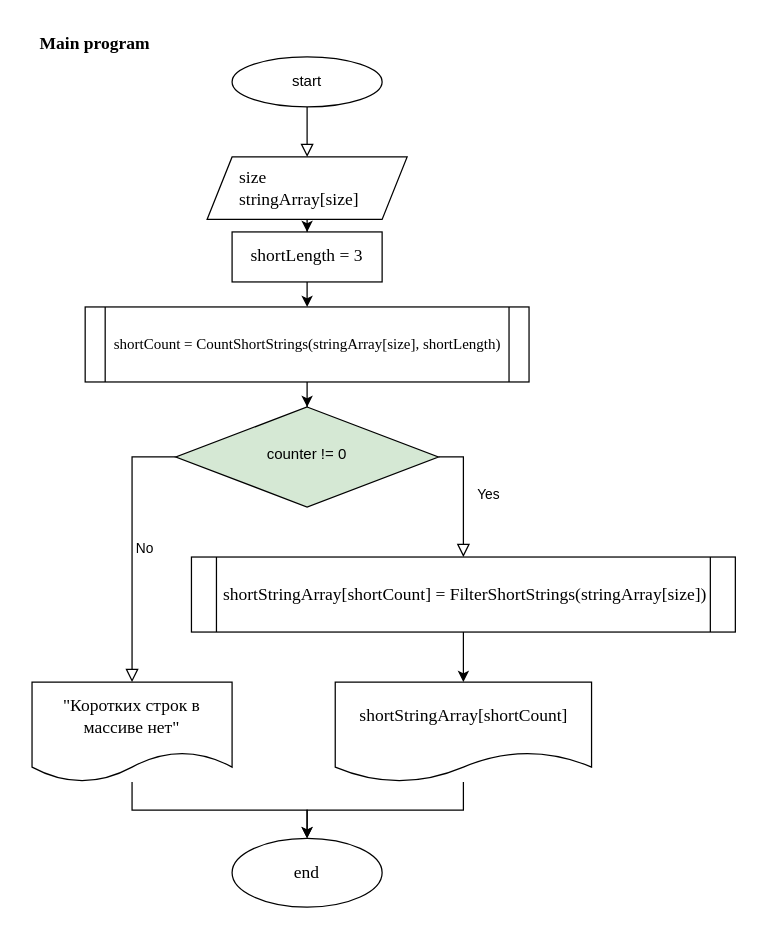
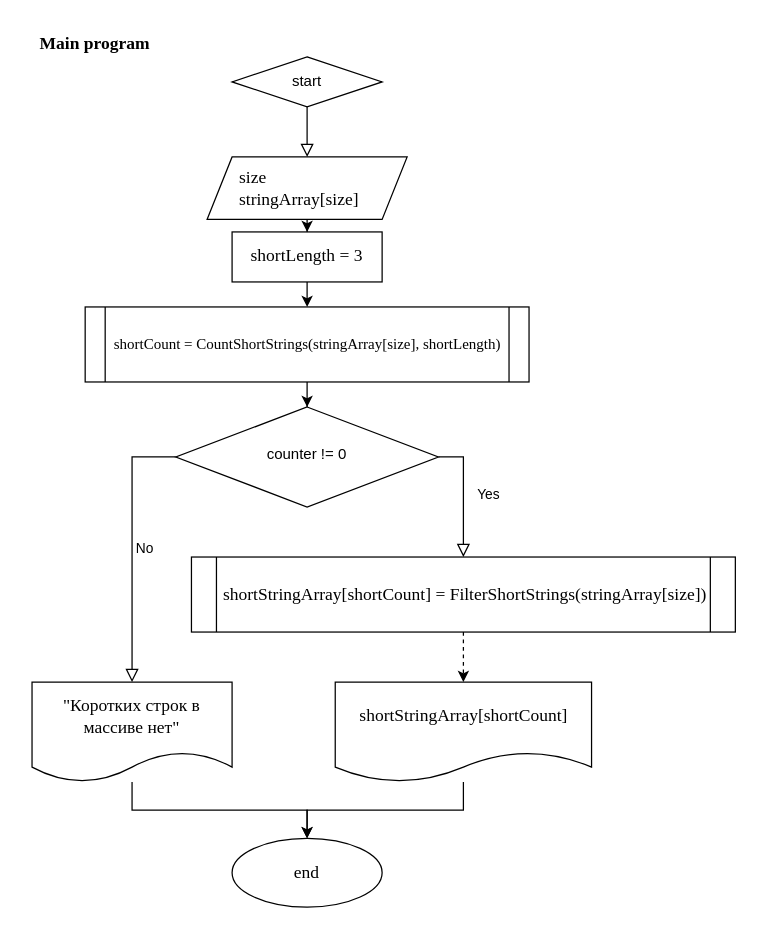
(307, 82) -> (307, 82)
(307, 457) -> (307, 457)
(463, 652) -> (463, 652)
